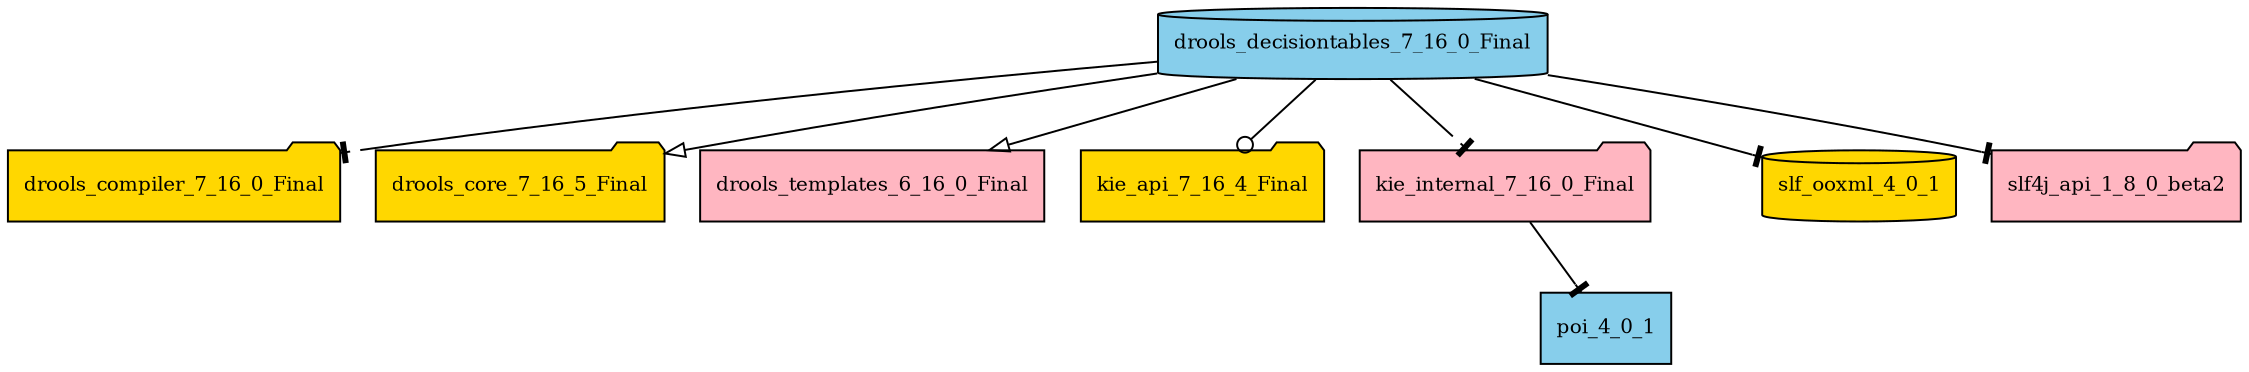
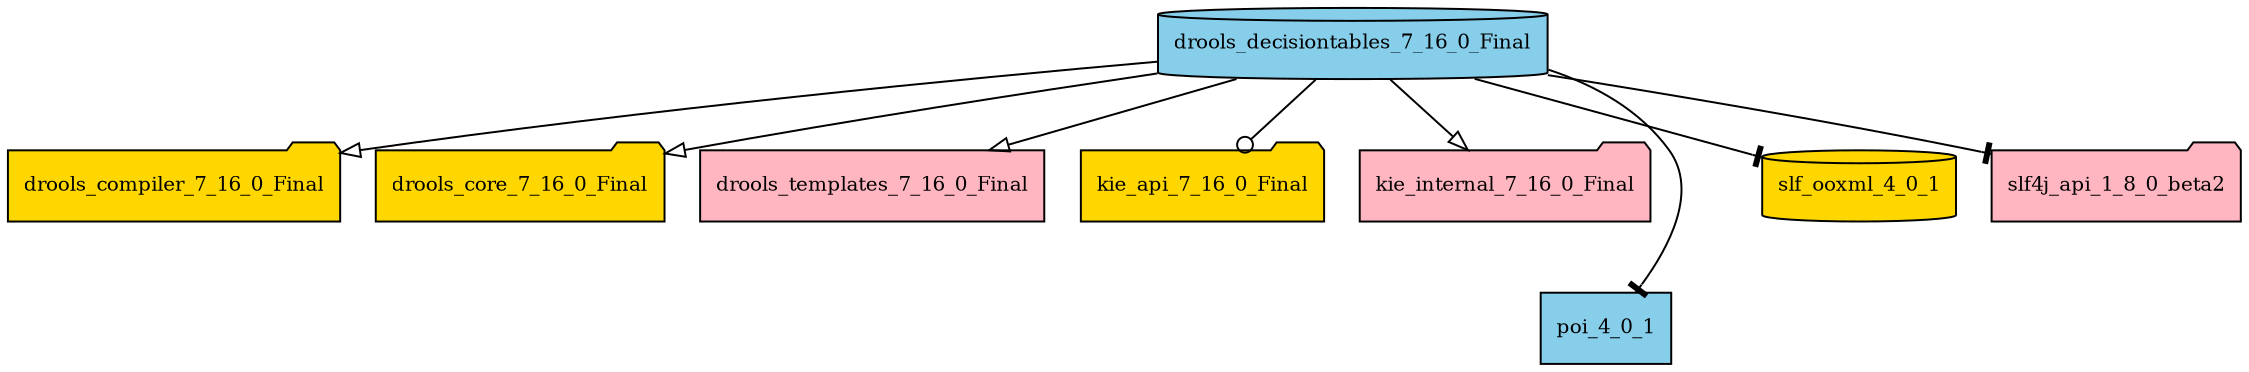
(758, 101) -> (758, 101)
(1422, 108) -> (1422, 108)
(520, 186) -> (520, 186)
(872, 186) -> (872, 186)
(1202, 186) -> (1202, 186)
(1553, 253) -> (1669, 150)
